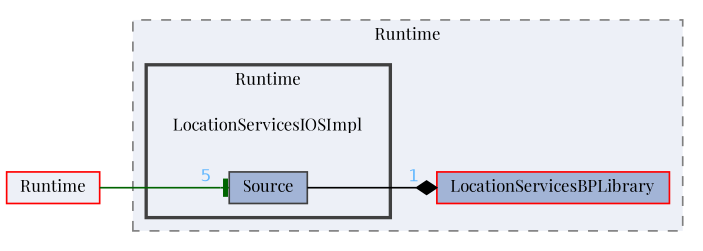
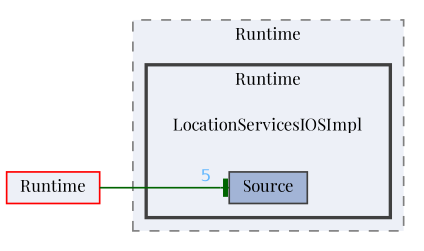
(553, 188) -> none
